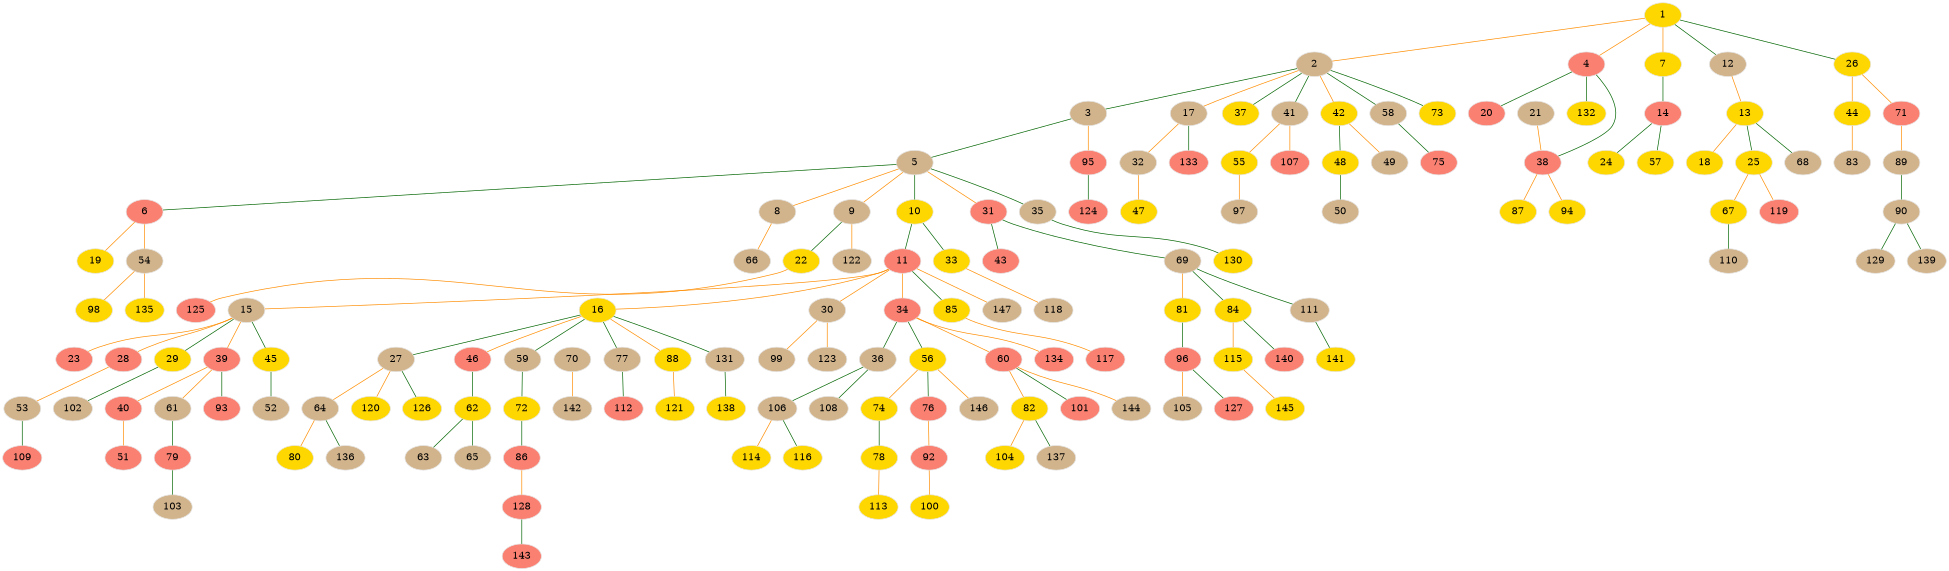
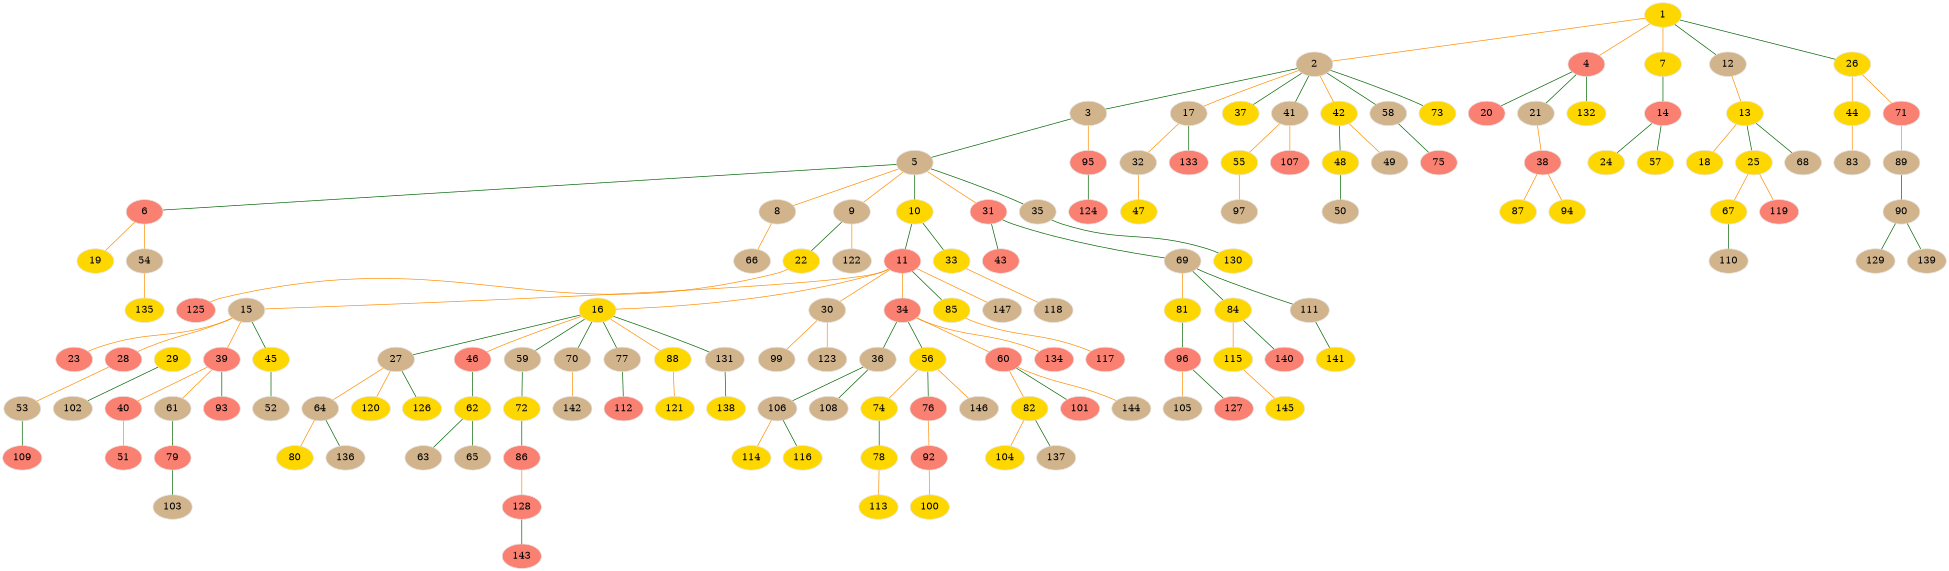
(1611, 128) -> (1561, 89)
(94, 310) -> none
(209, 335) -> none
none -> (585, 335)
